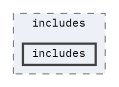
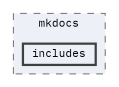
(59, 24) -> (59, 24)
